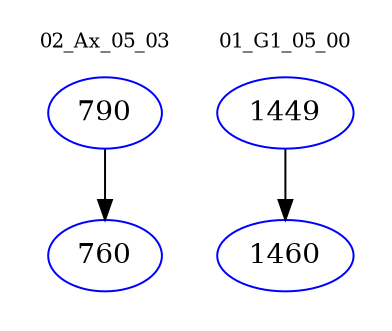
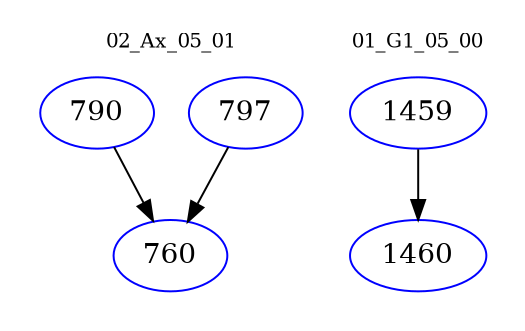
(105, 43) -> (171, 43)
none -> (246, 113)
(285, 113) -> (418, 113)
